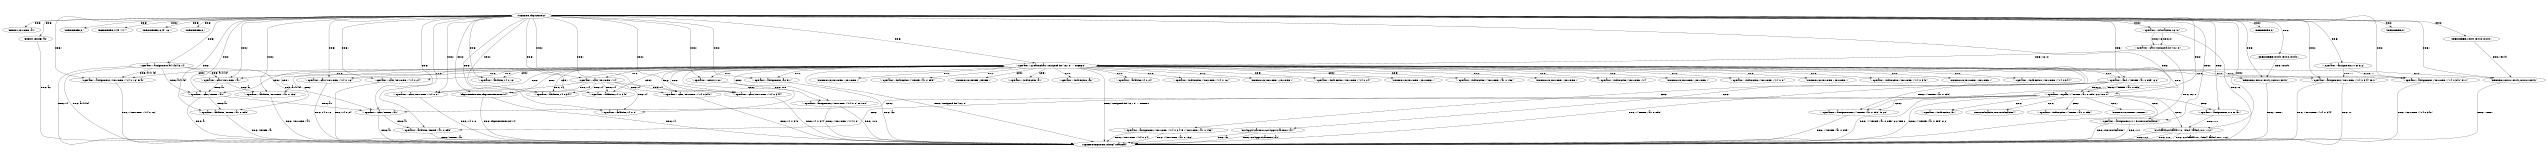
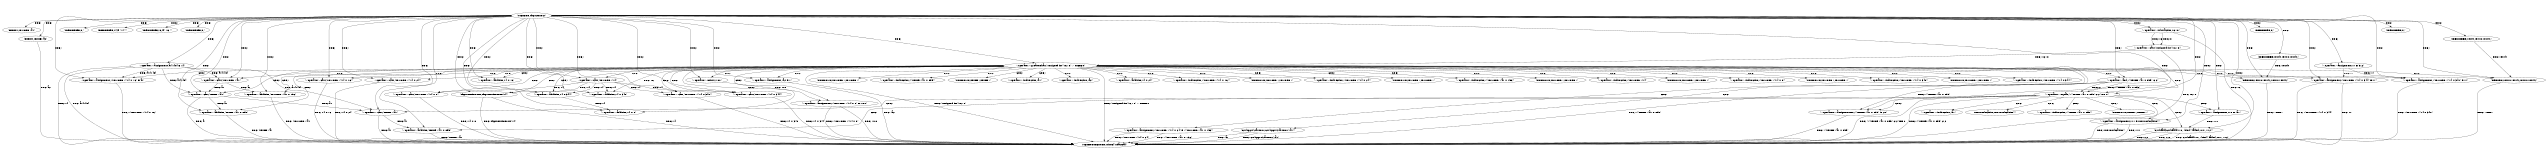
(448, 29) -> none
(2369, 73) -> (2369, 73)
(649, 80) -> (649, 80)
(632, 90) -> (585, 103)
